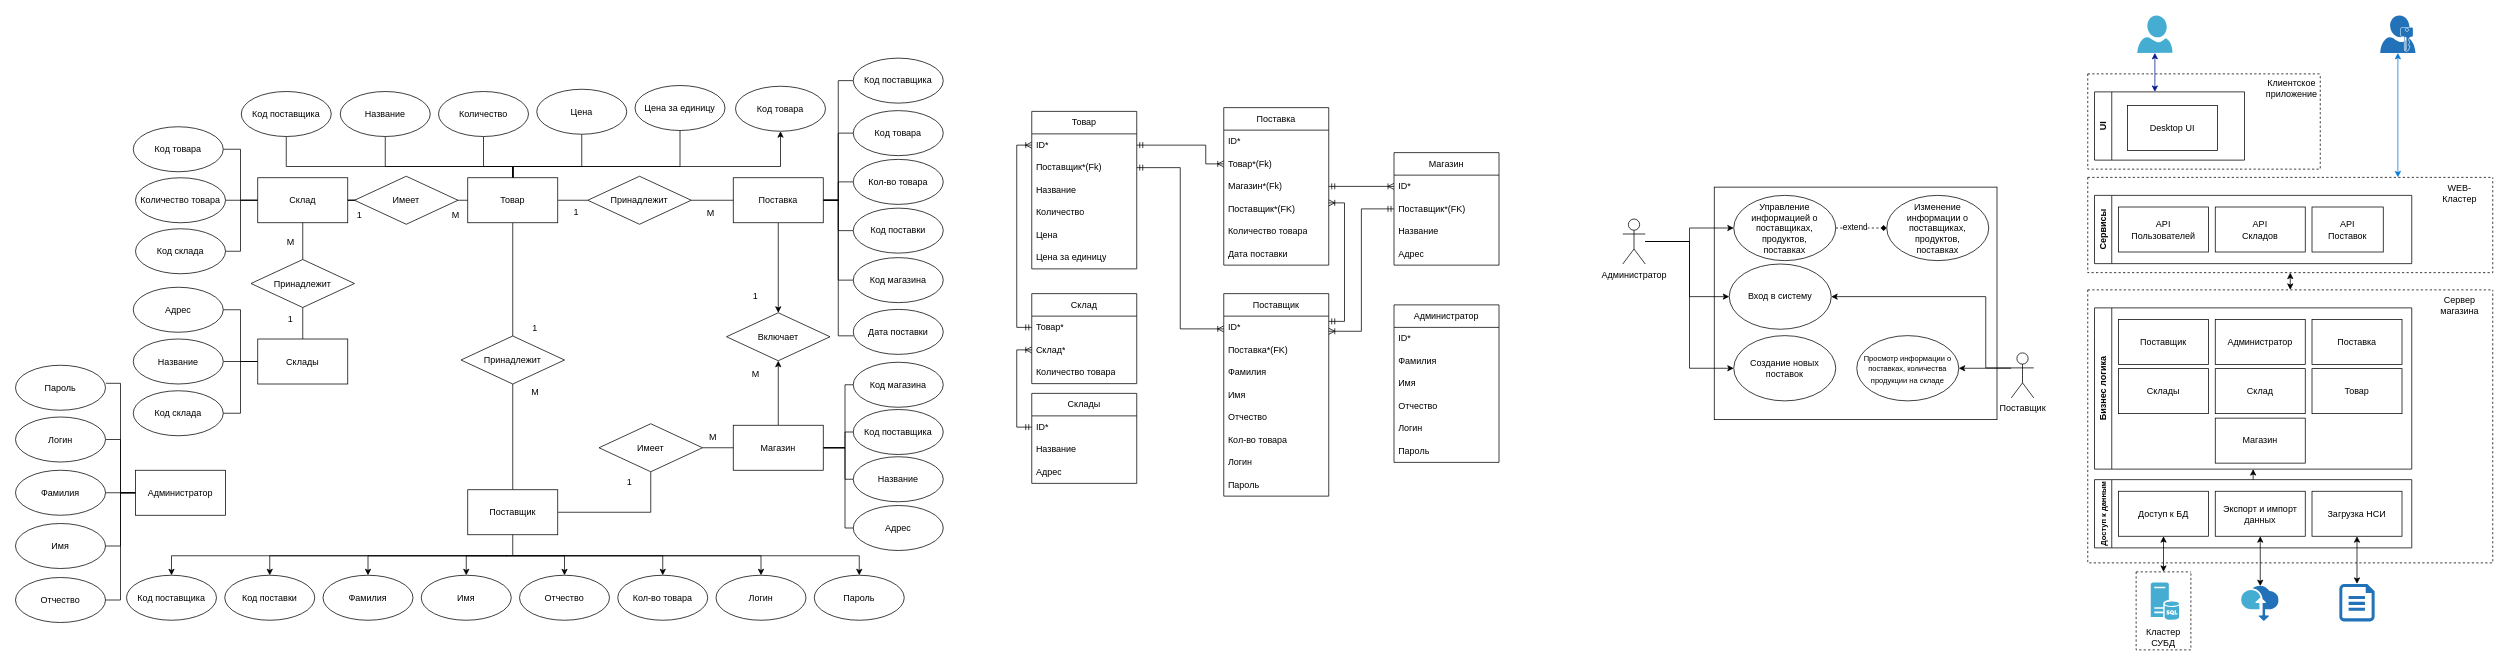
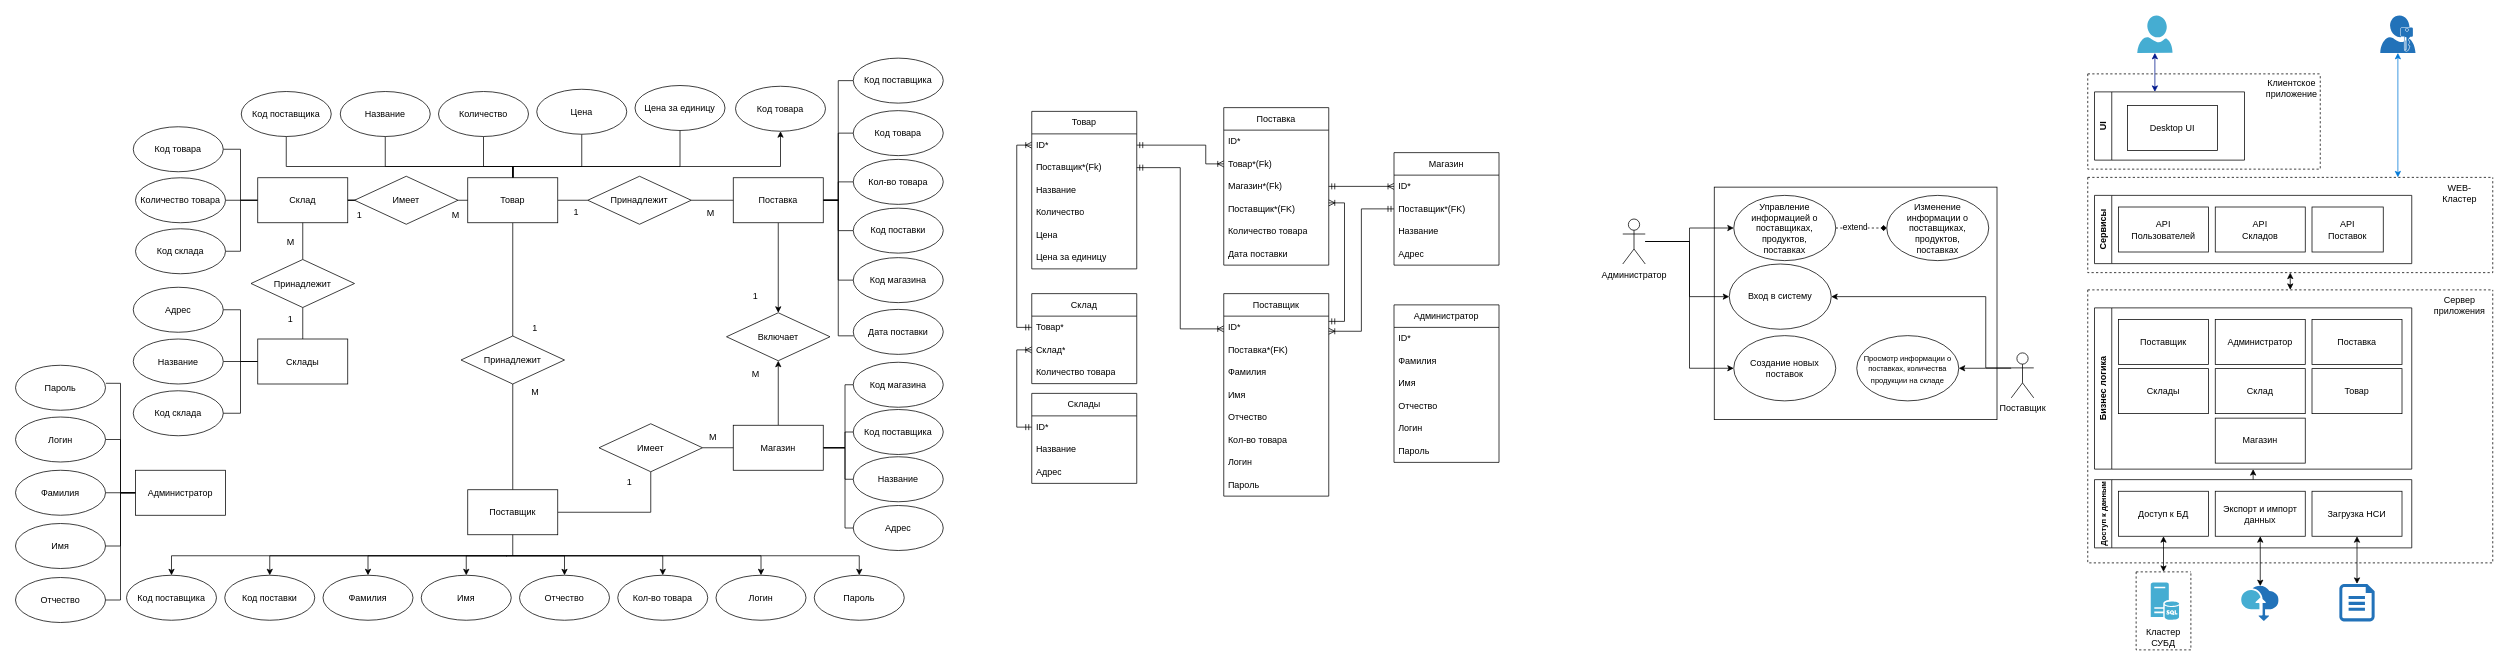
(2460, 306) -> (2460, 306)
